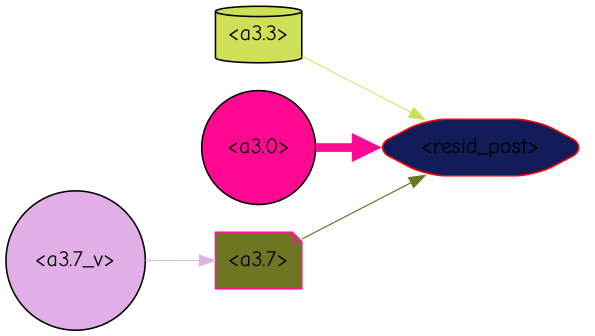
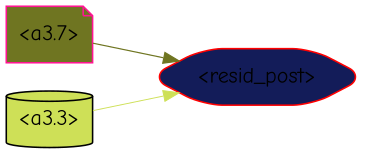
(259, 148) -> none
(76, 261) -> none
